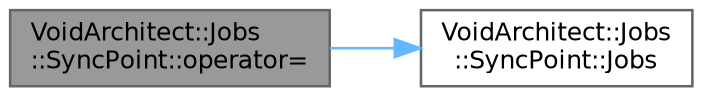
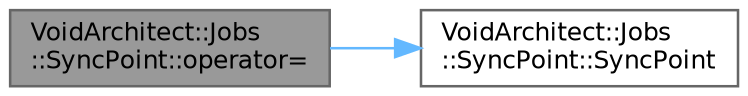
(557, 48) -> (580, 48)
